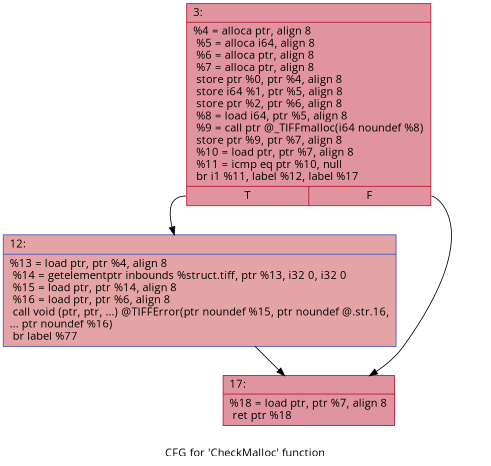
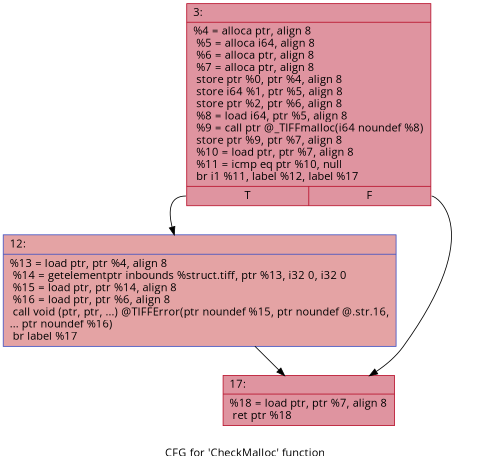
(44, 336) -> (44, 336)
